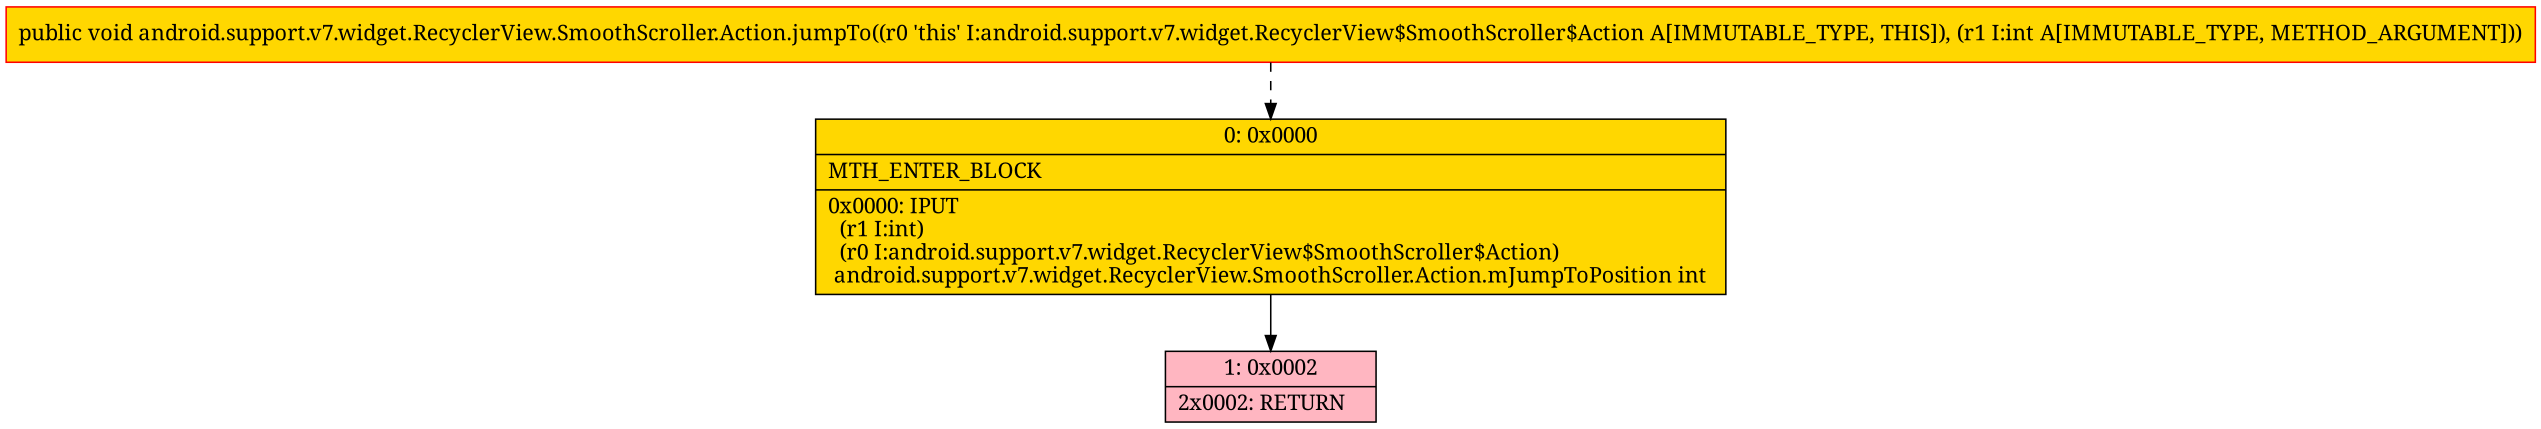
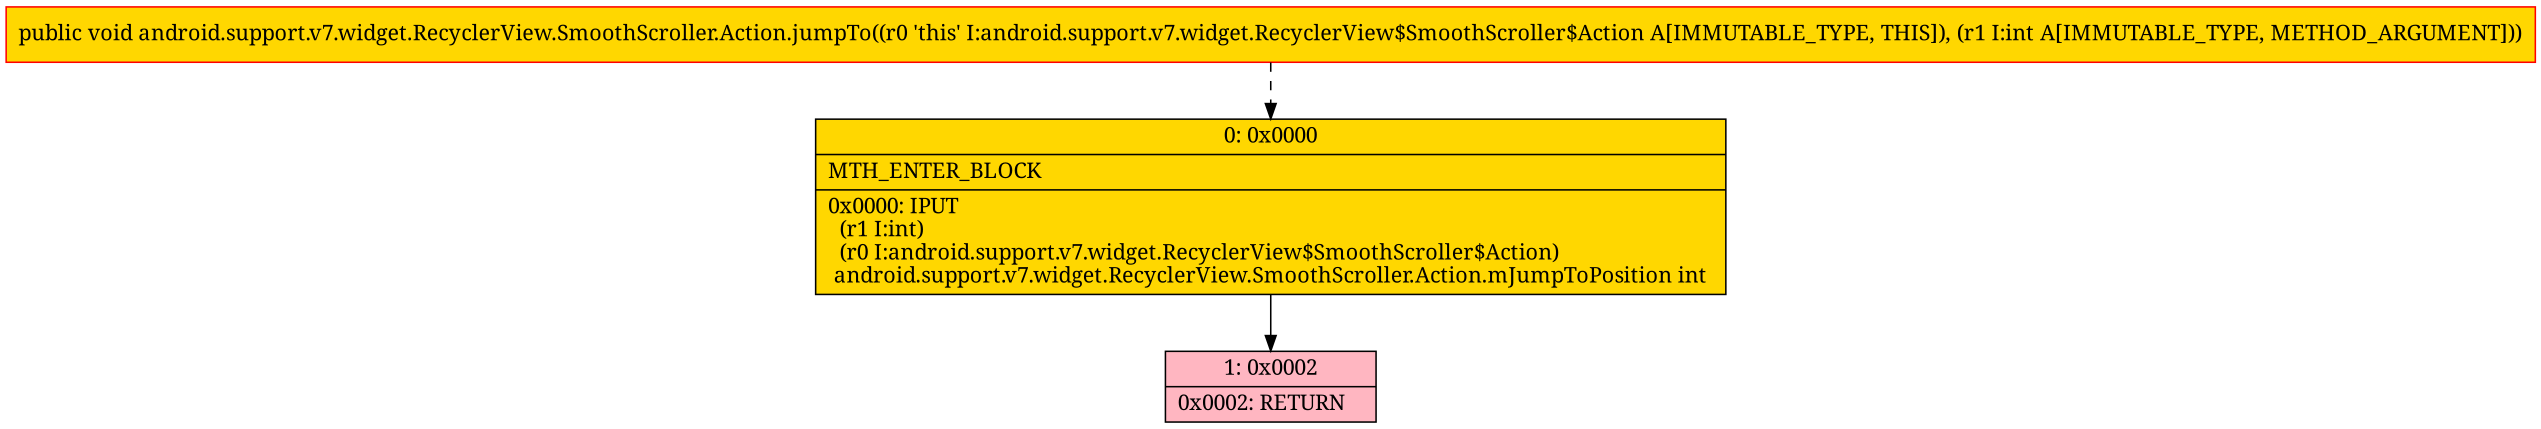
(1271, 404) -> (1271, 404)
